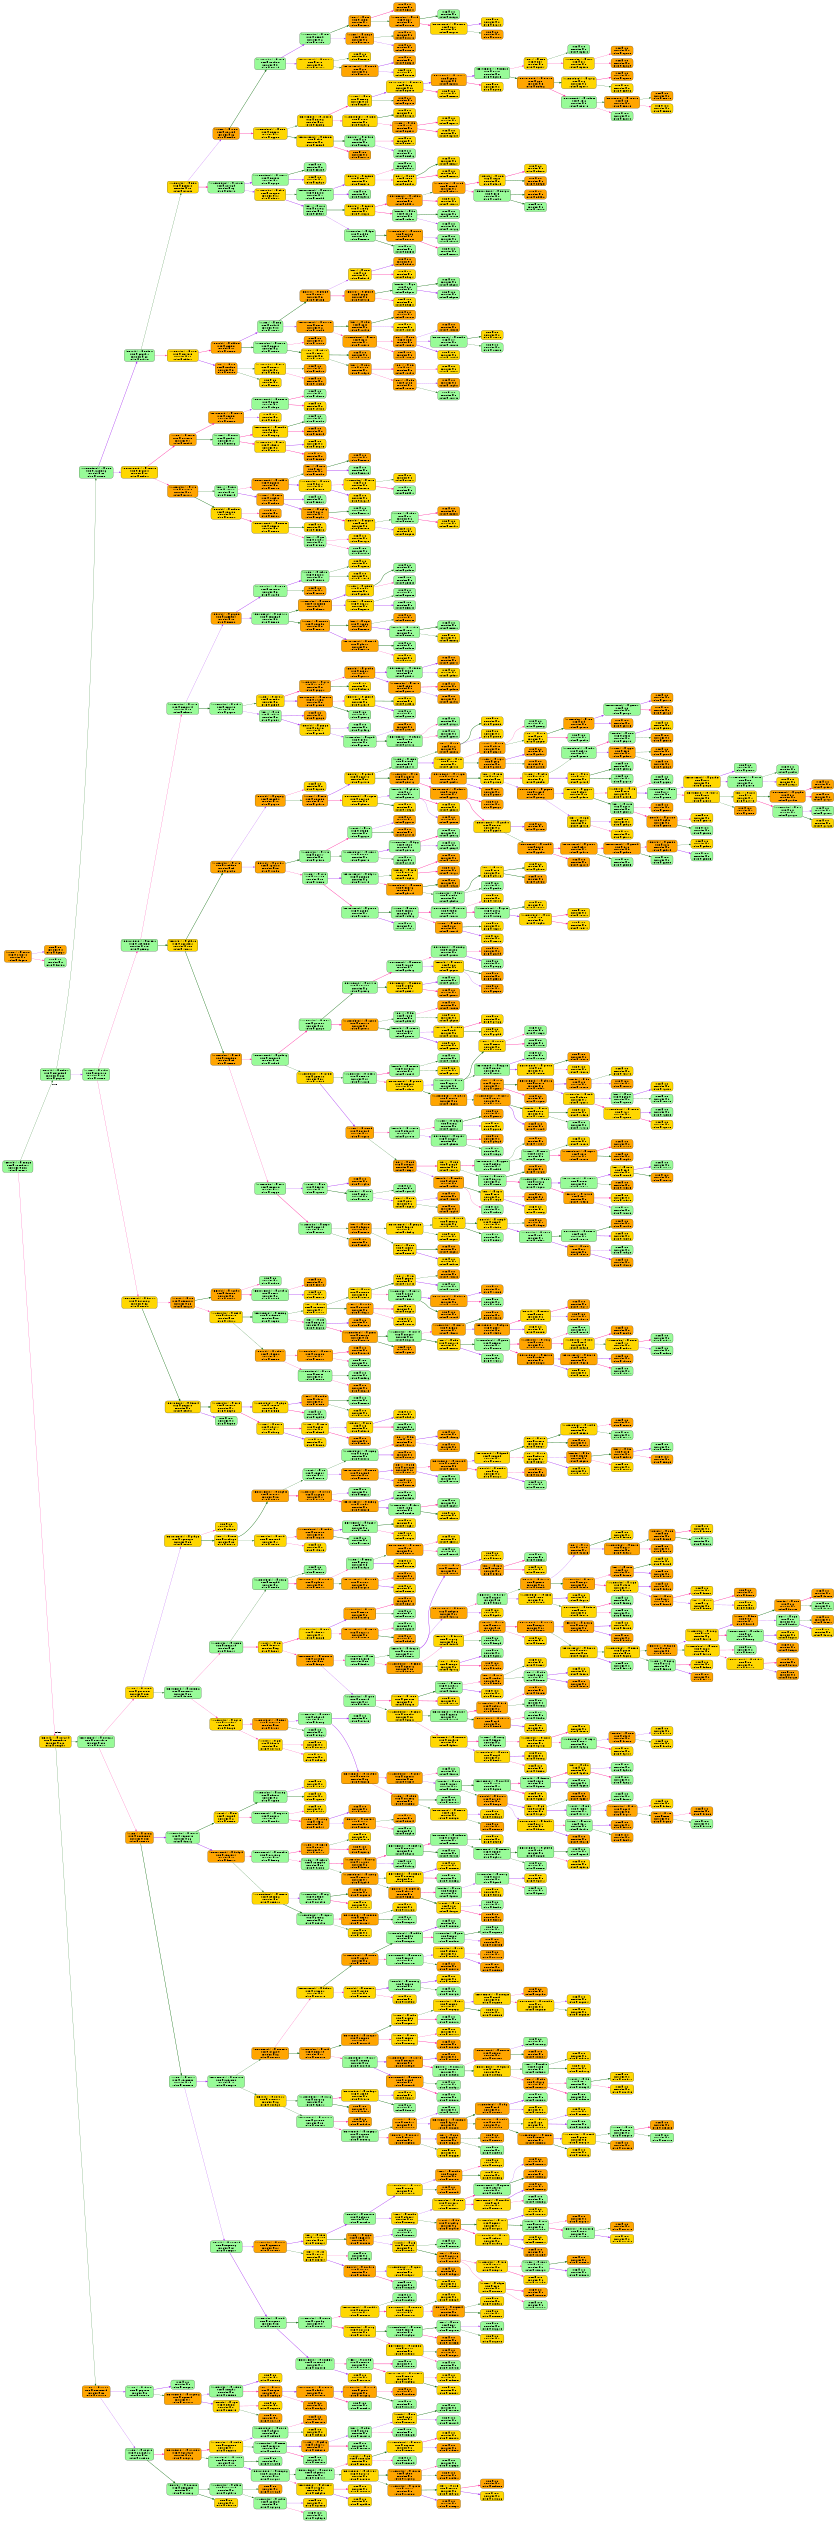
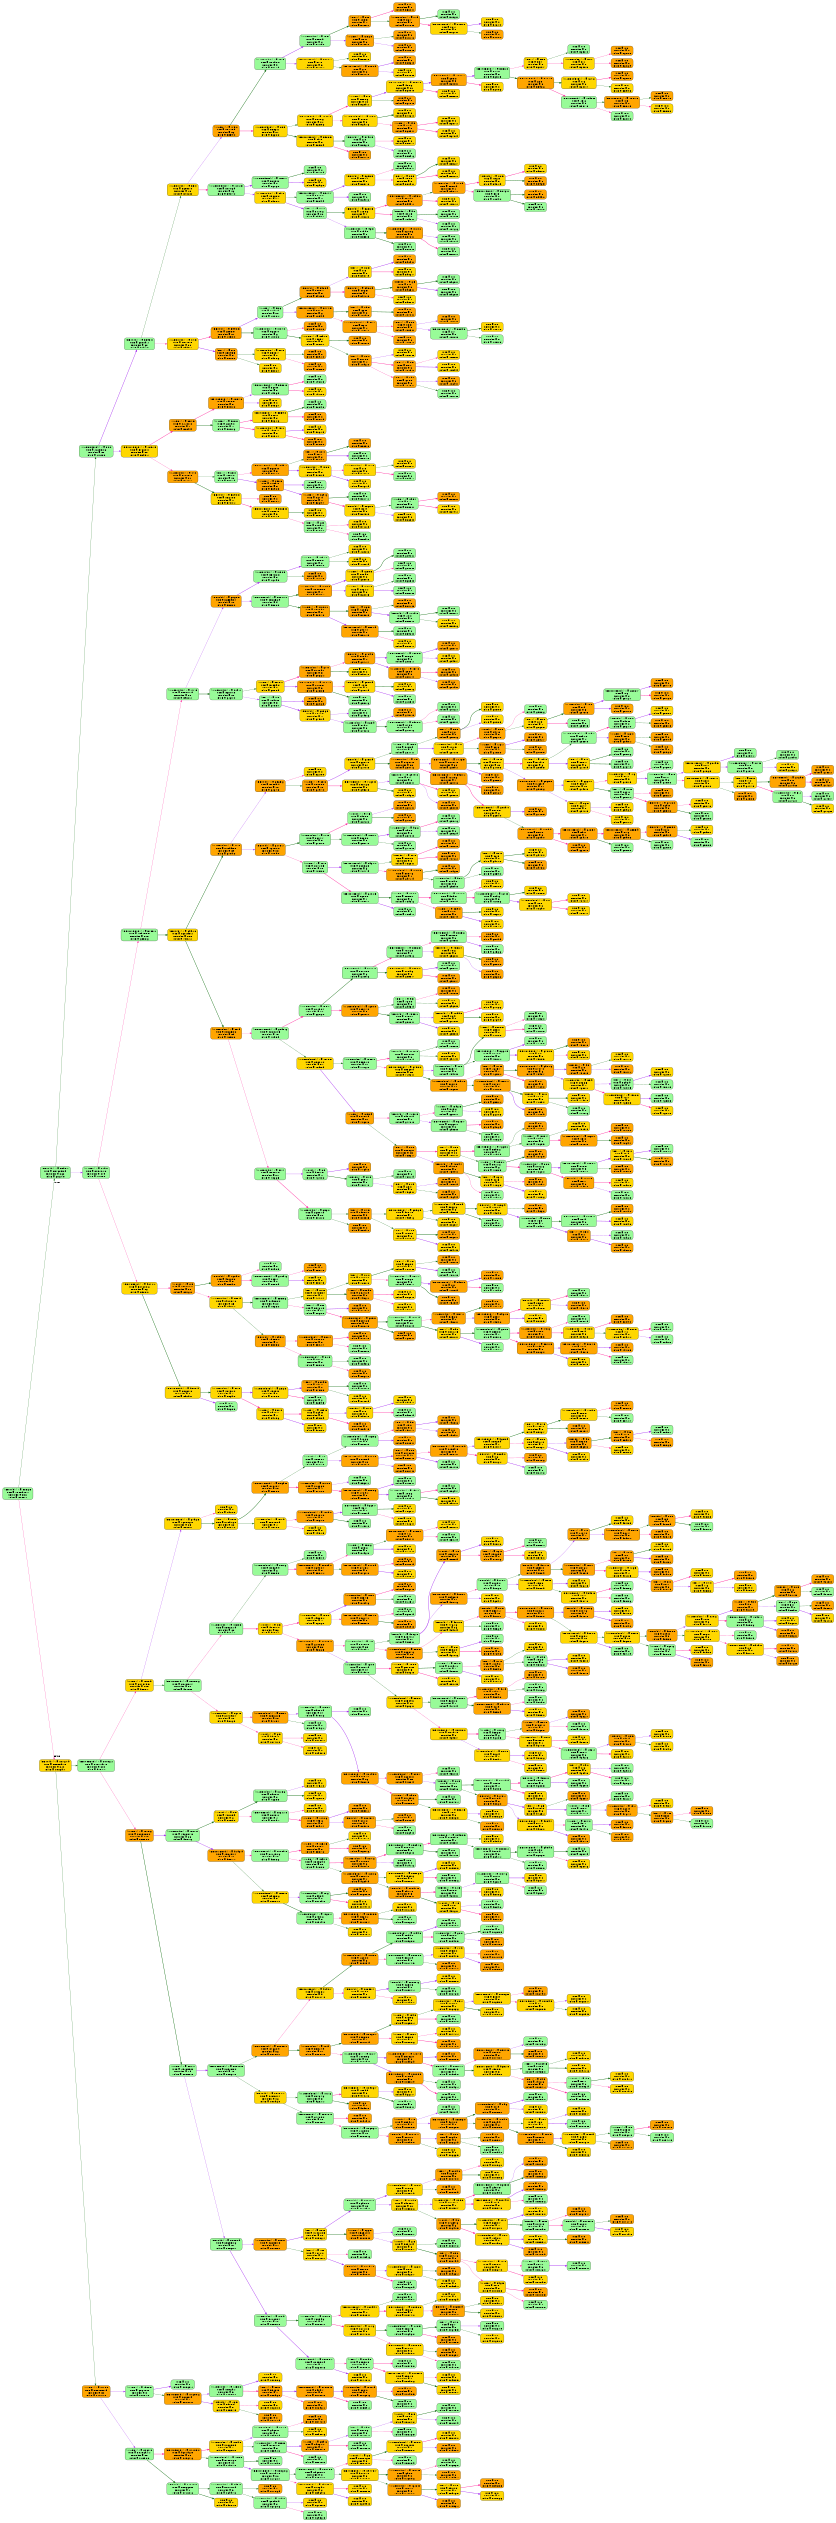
(405, 288) -> (405, 286)
(382, 327) -> (382, 357)
(426, 348) -> (426, 367)
(579, 1304) -> (579, 1293)
none -> (513, 1730)
(557, 2263) -> (556, 2239)
